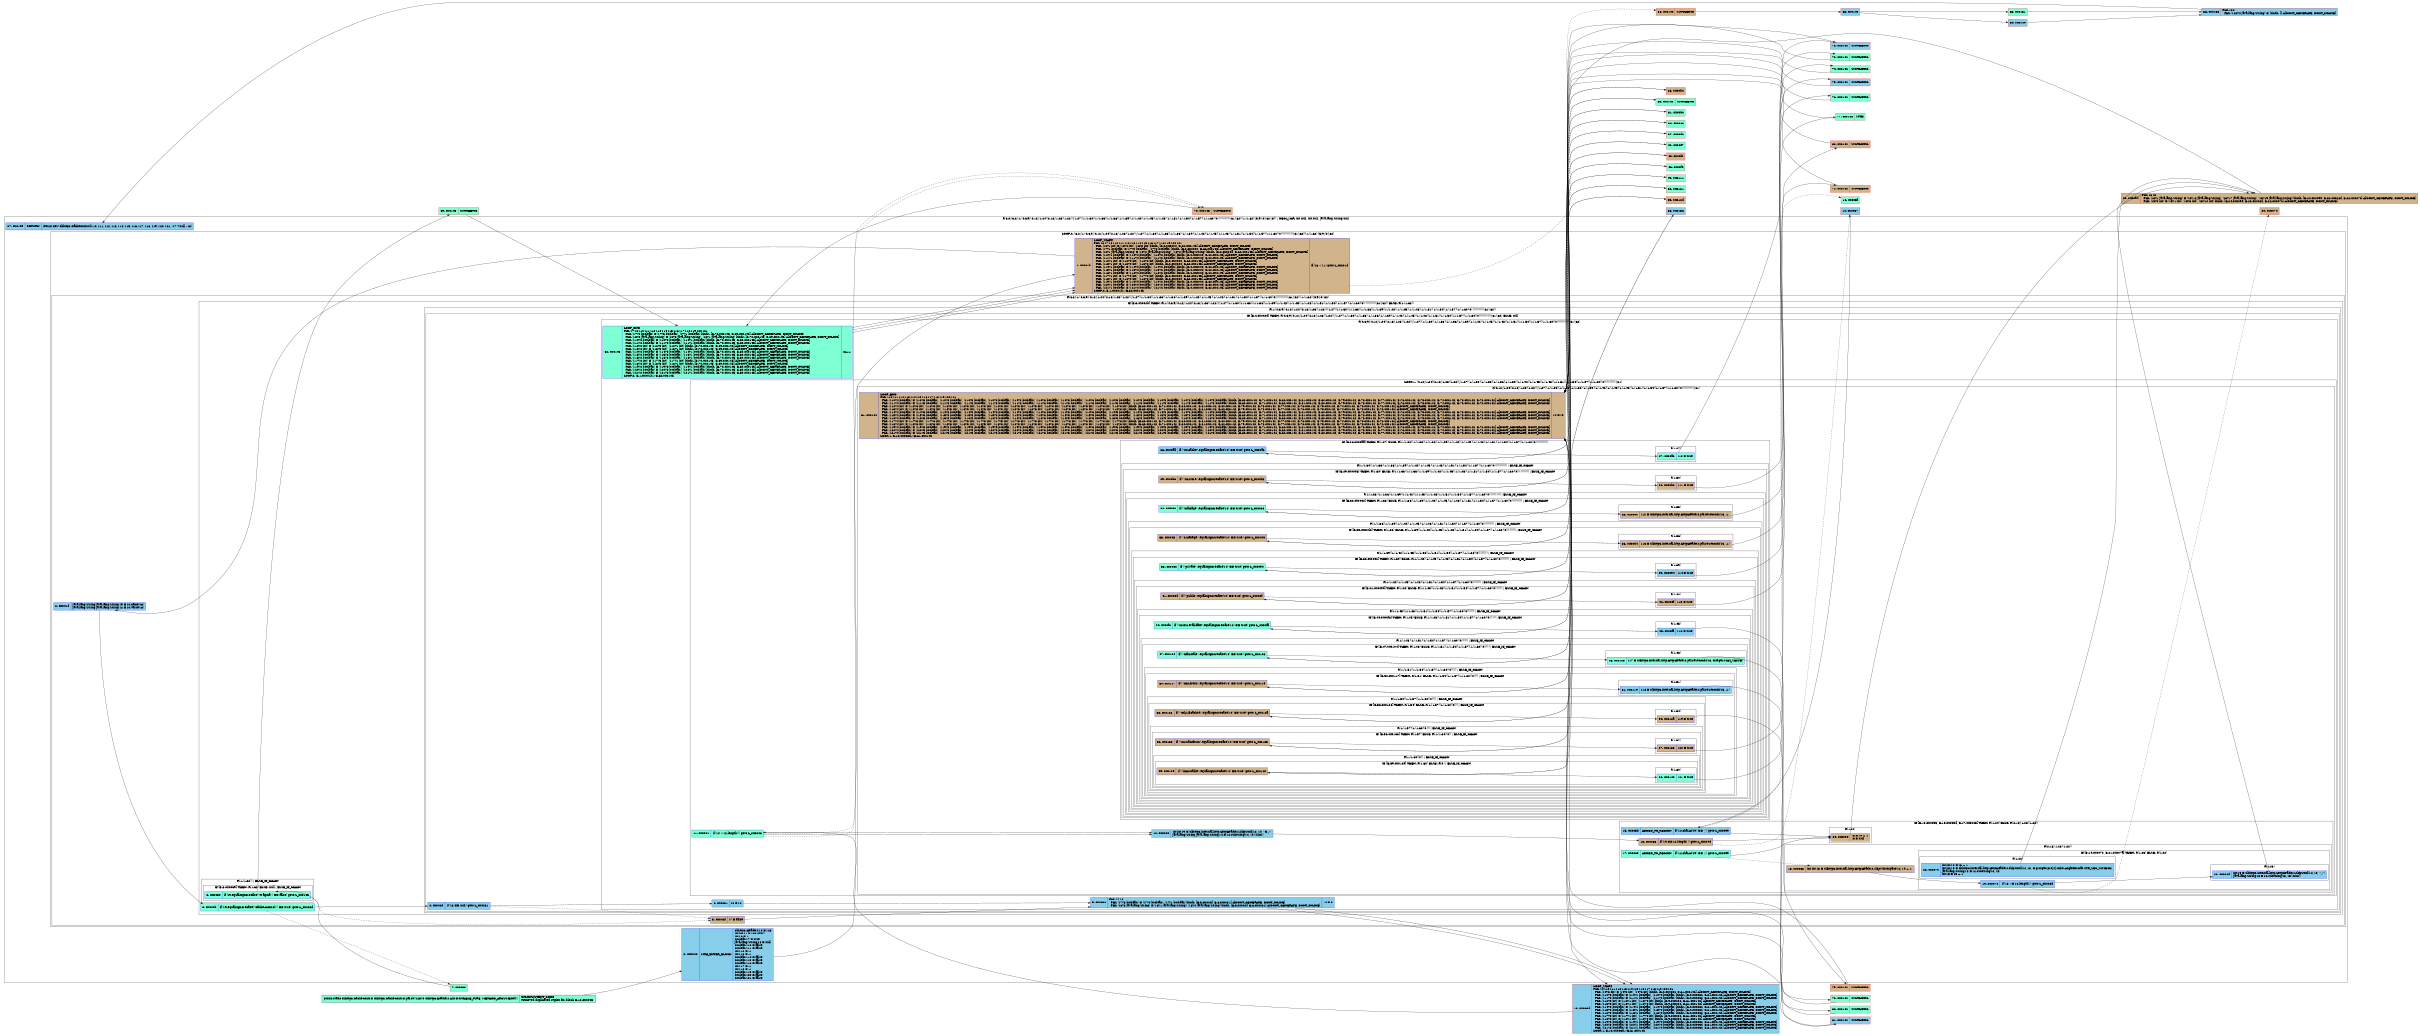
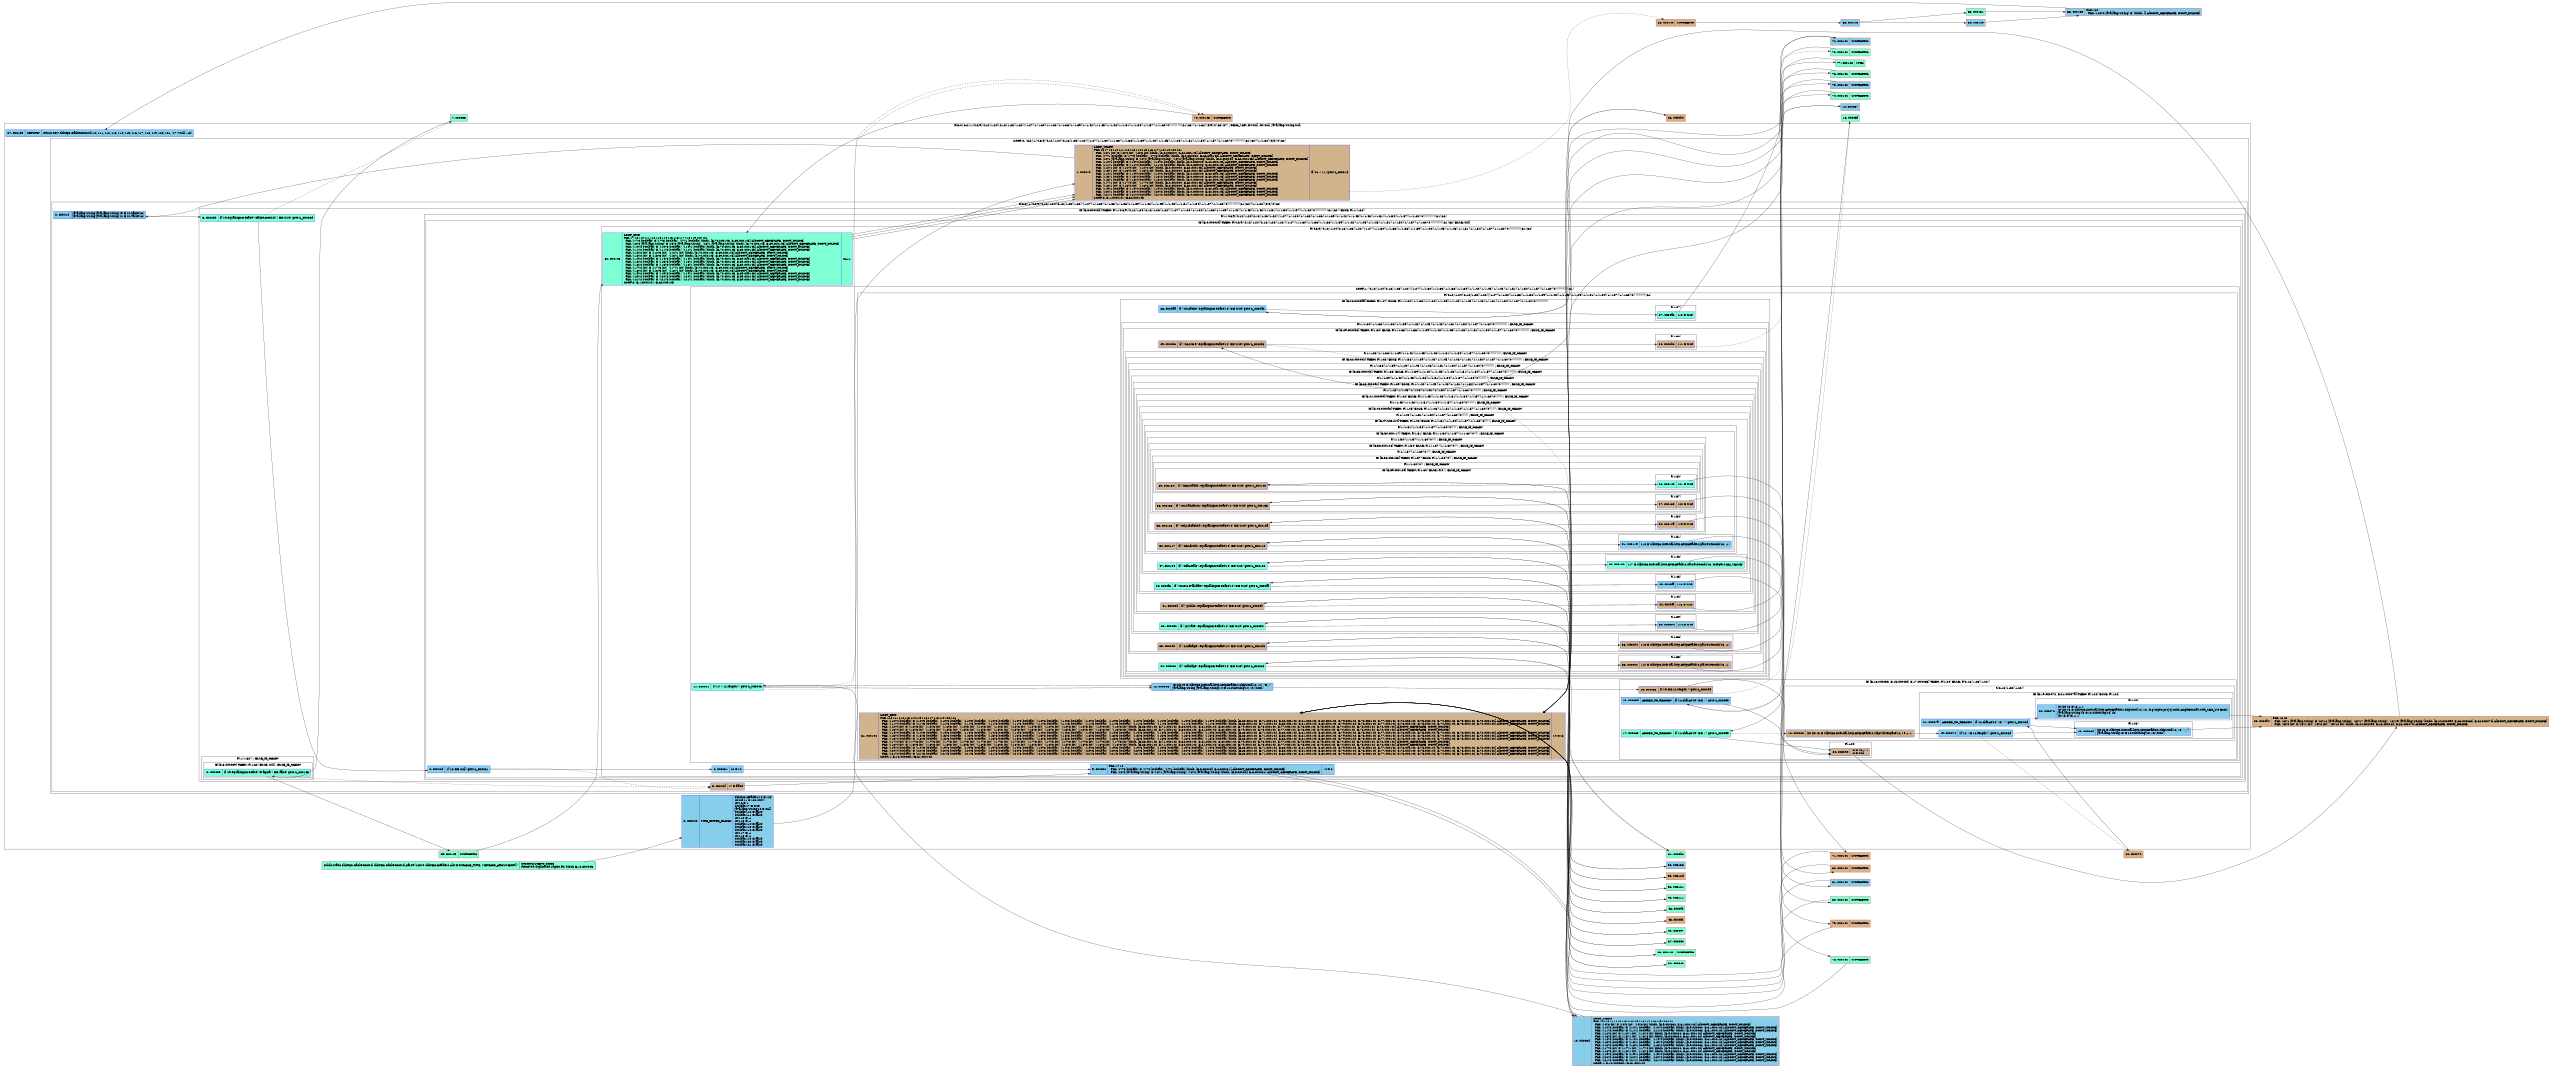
(1782, 283) -> (1782, 213)
none -> (1815, 441)
none -> (1976, 723)
